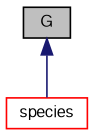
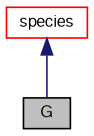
(47, 76) -> (47, 76)
